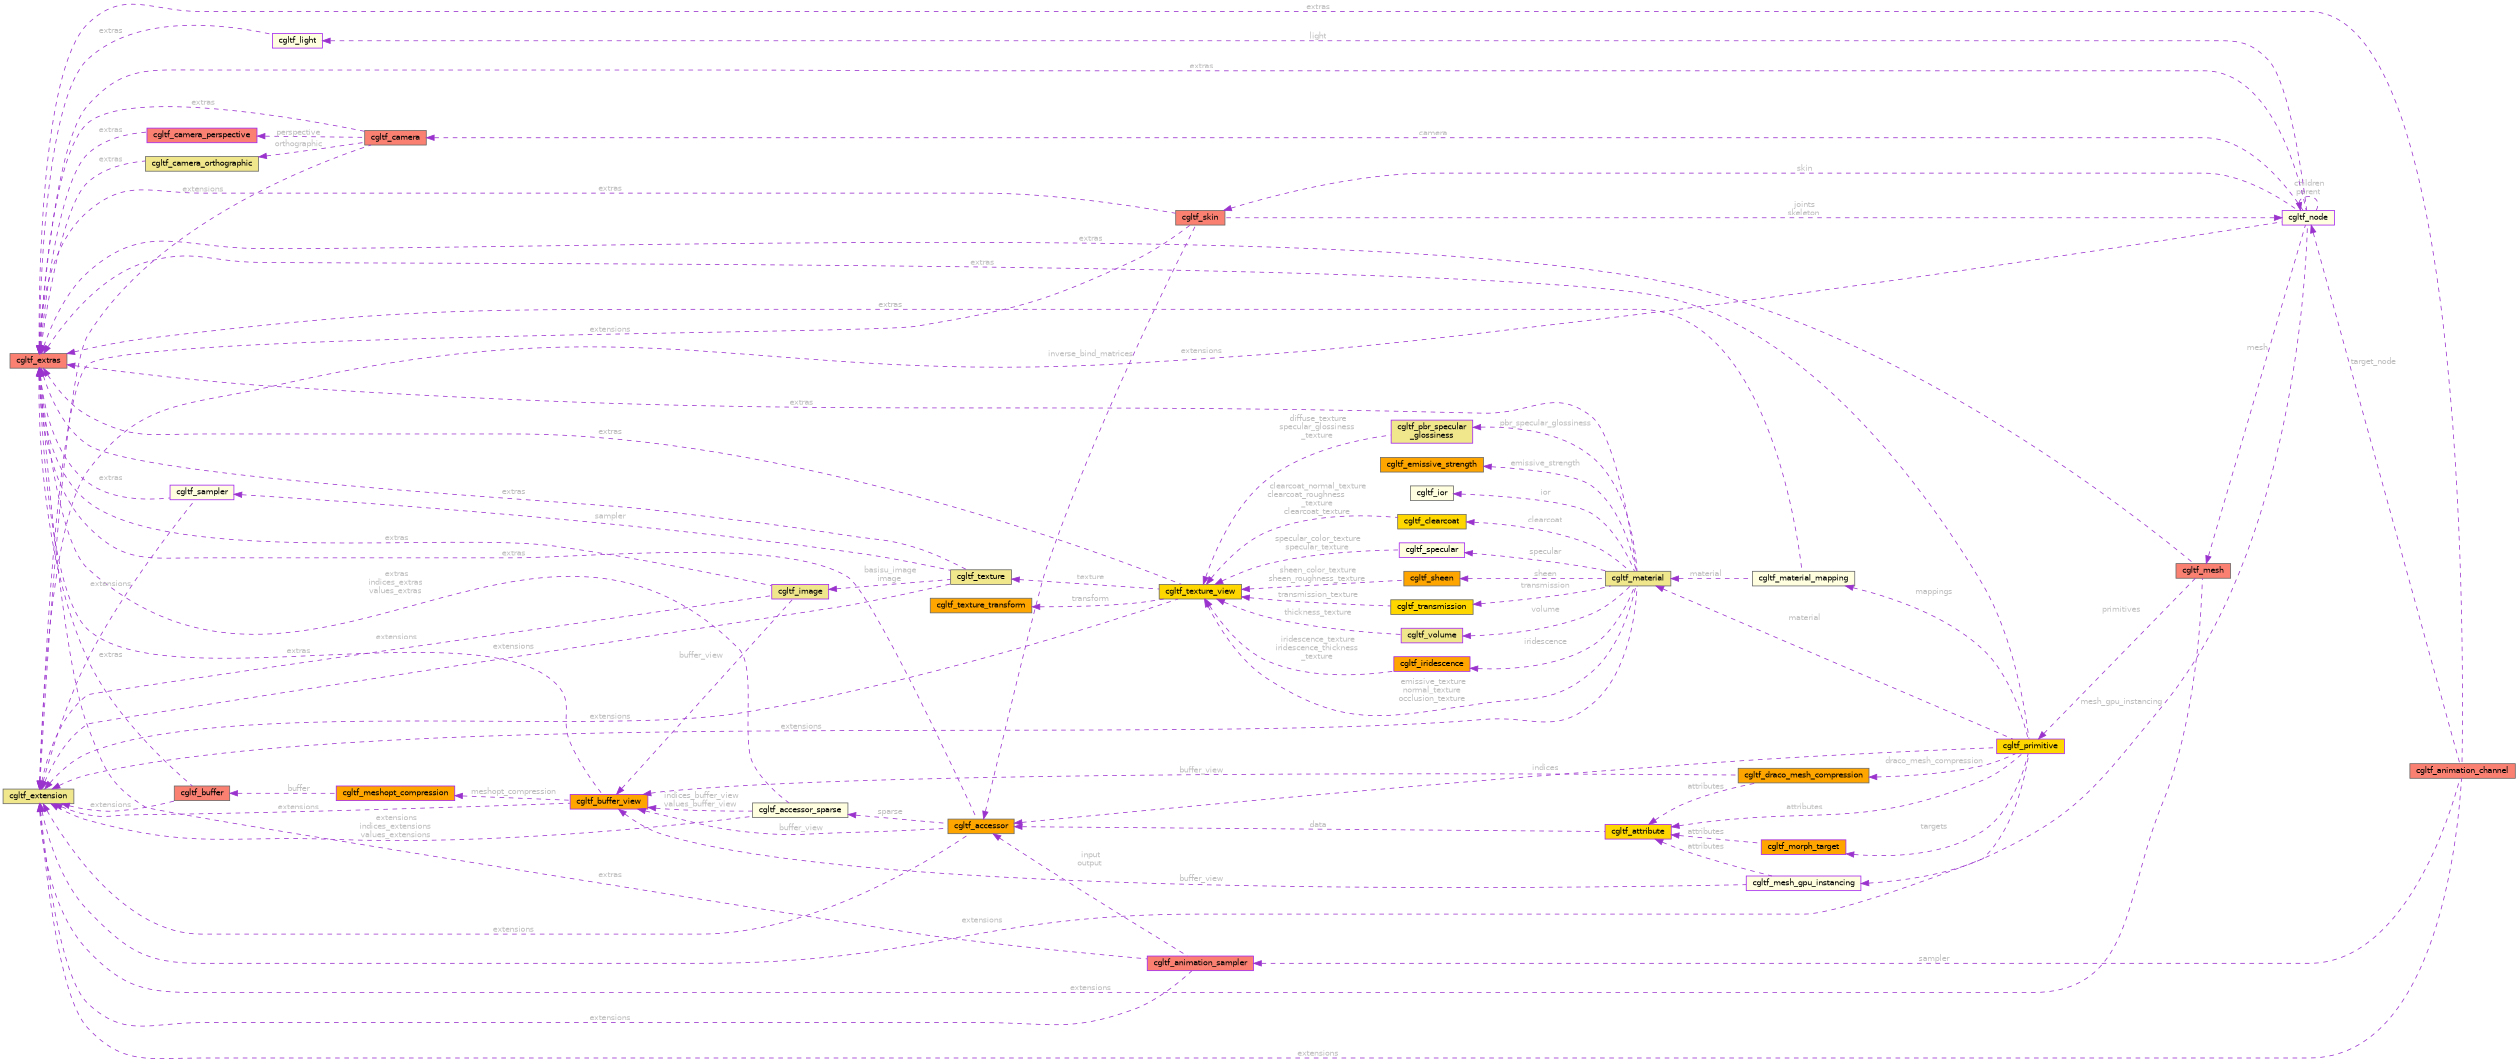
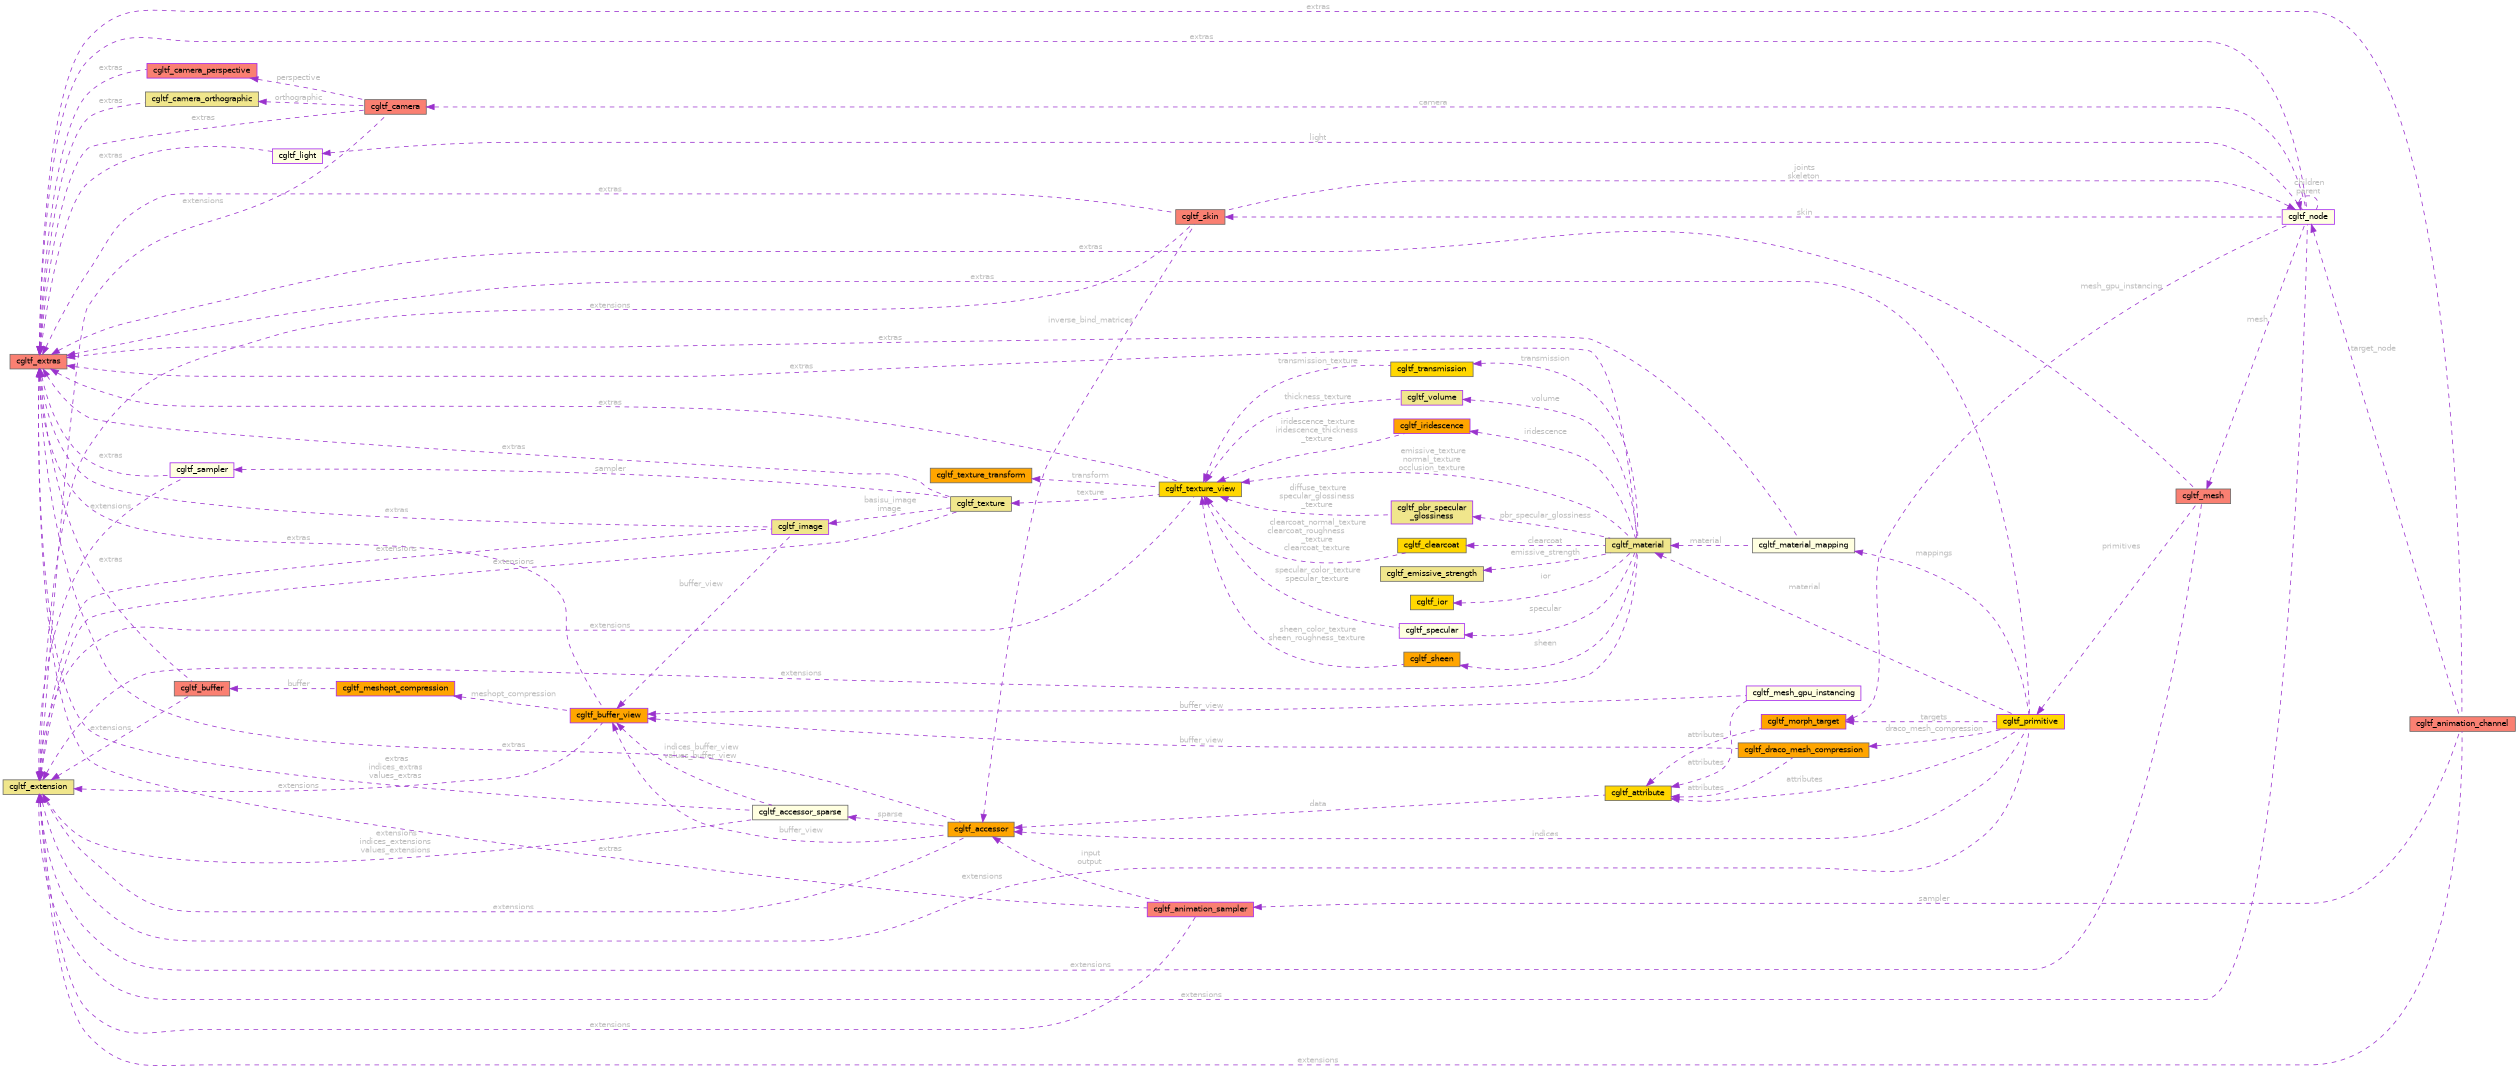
(1432, 465) -> (1432, 574)
(1432, 493) -> (1432, 602)
(2206, 642) -> (1991, 413)
(1638, 832) -> (1638, 793)
